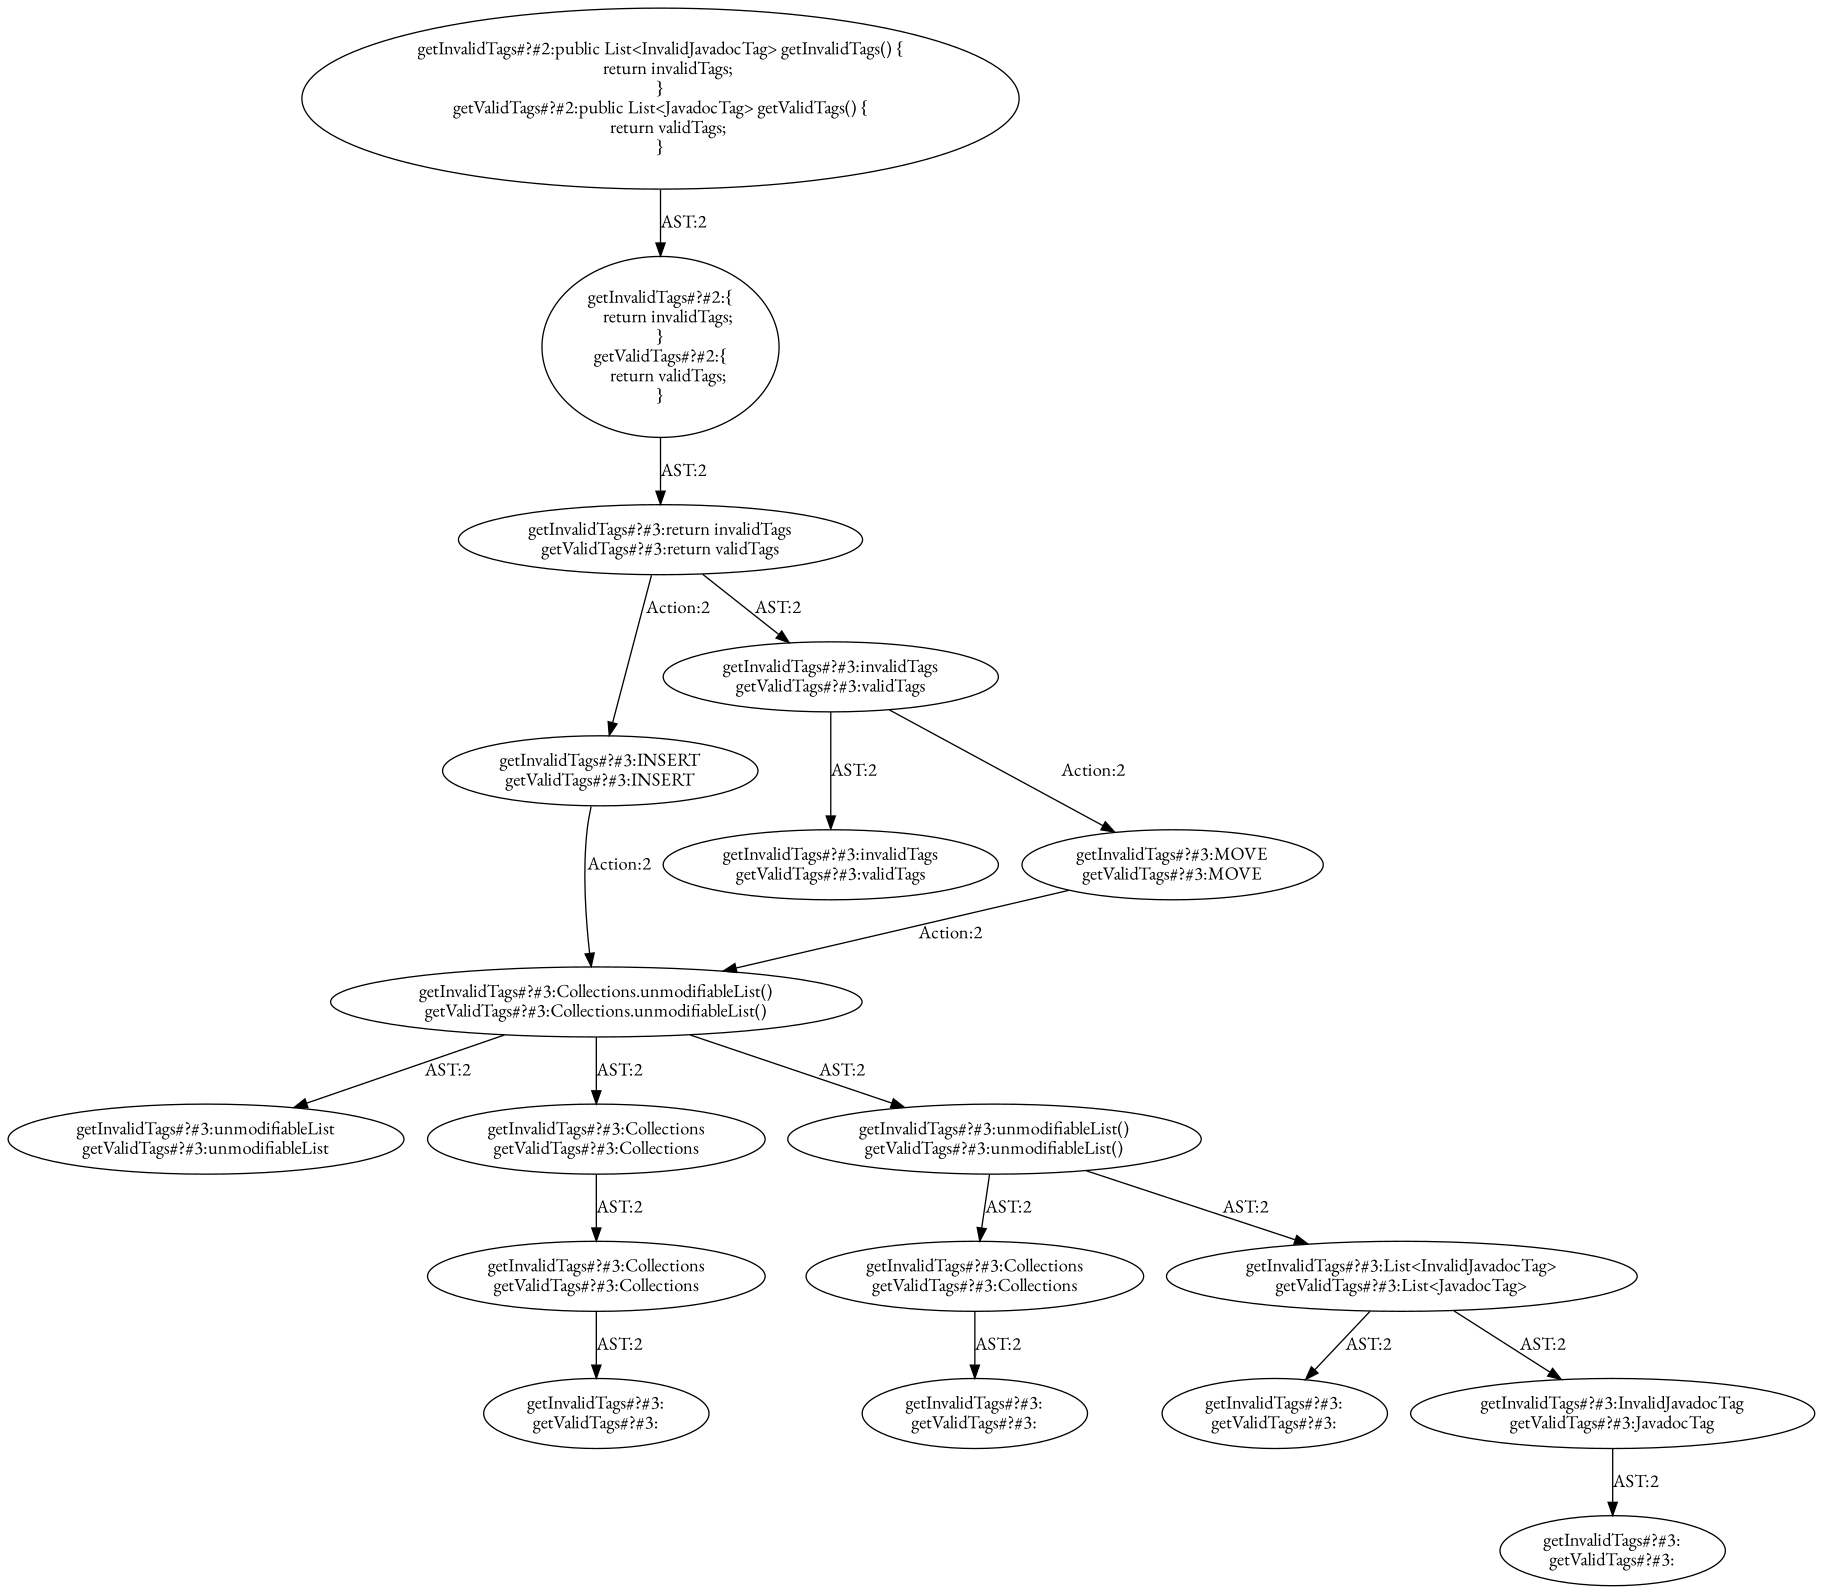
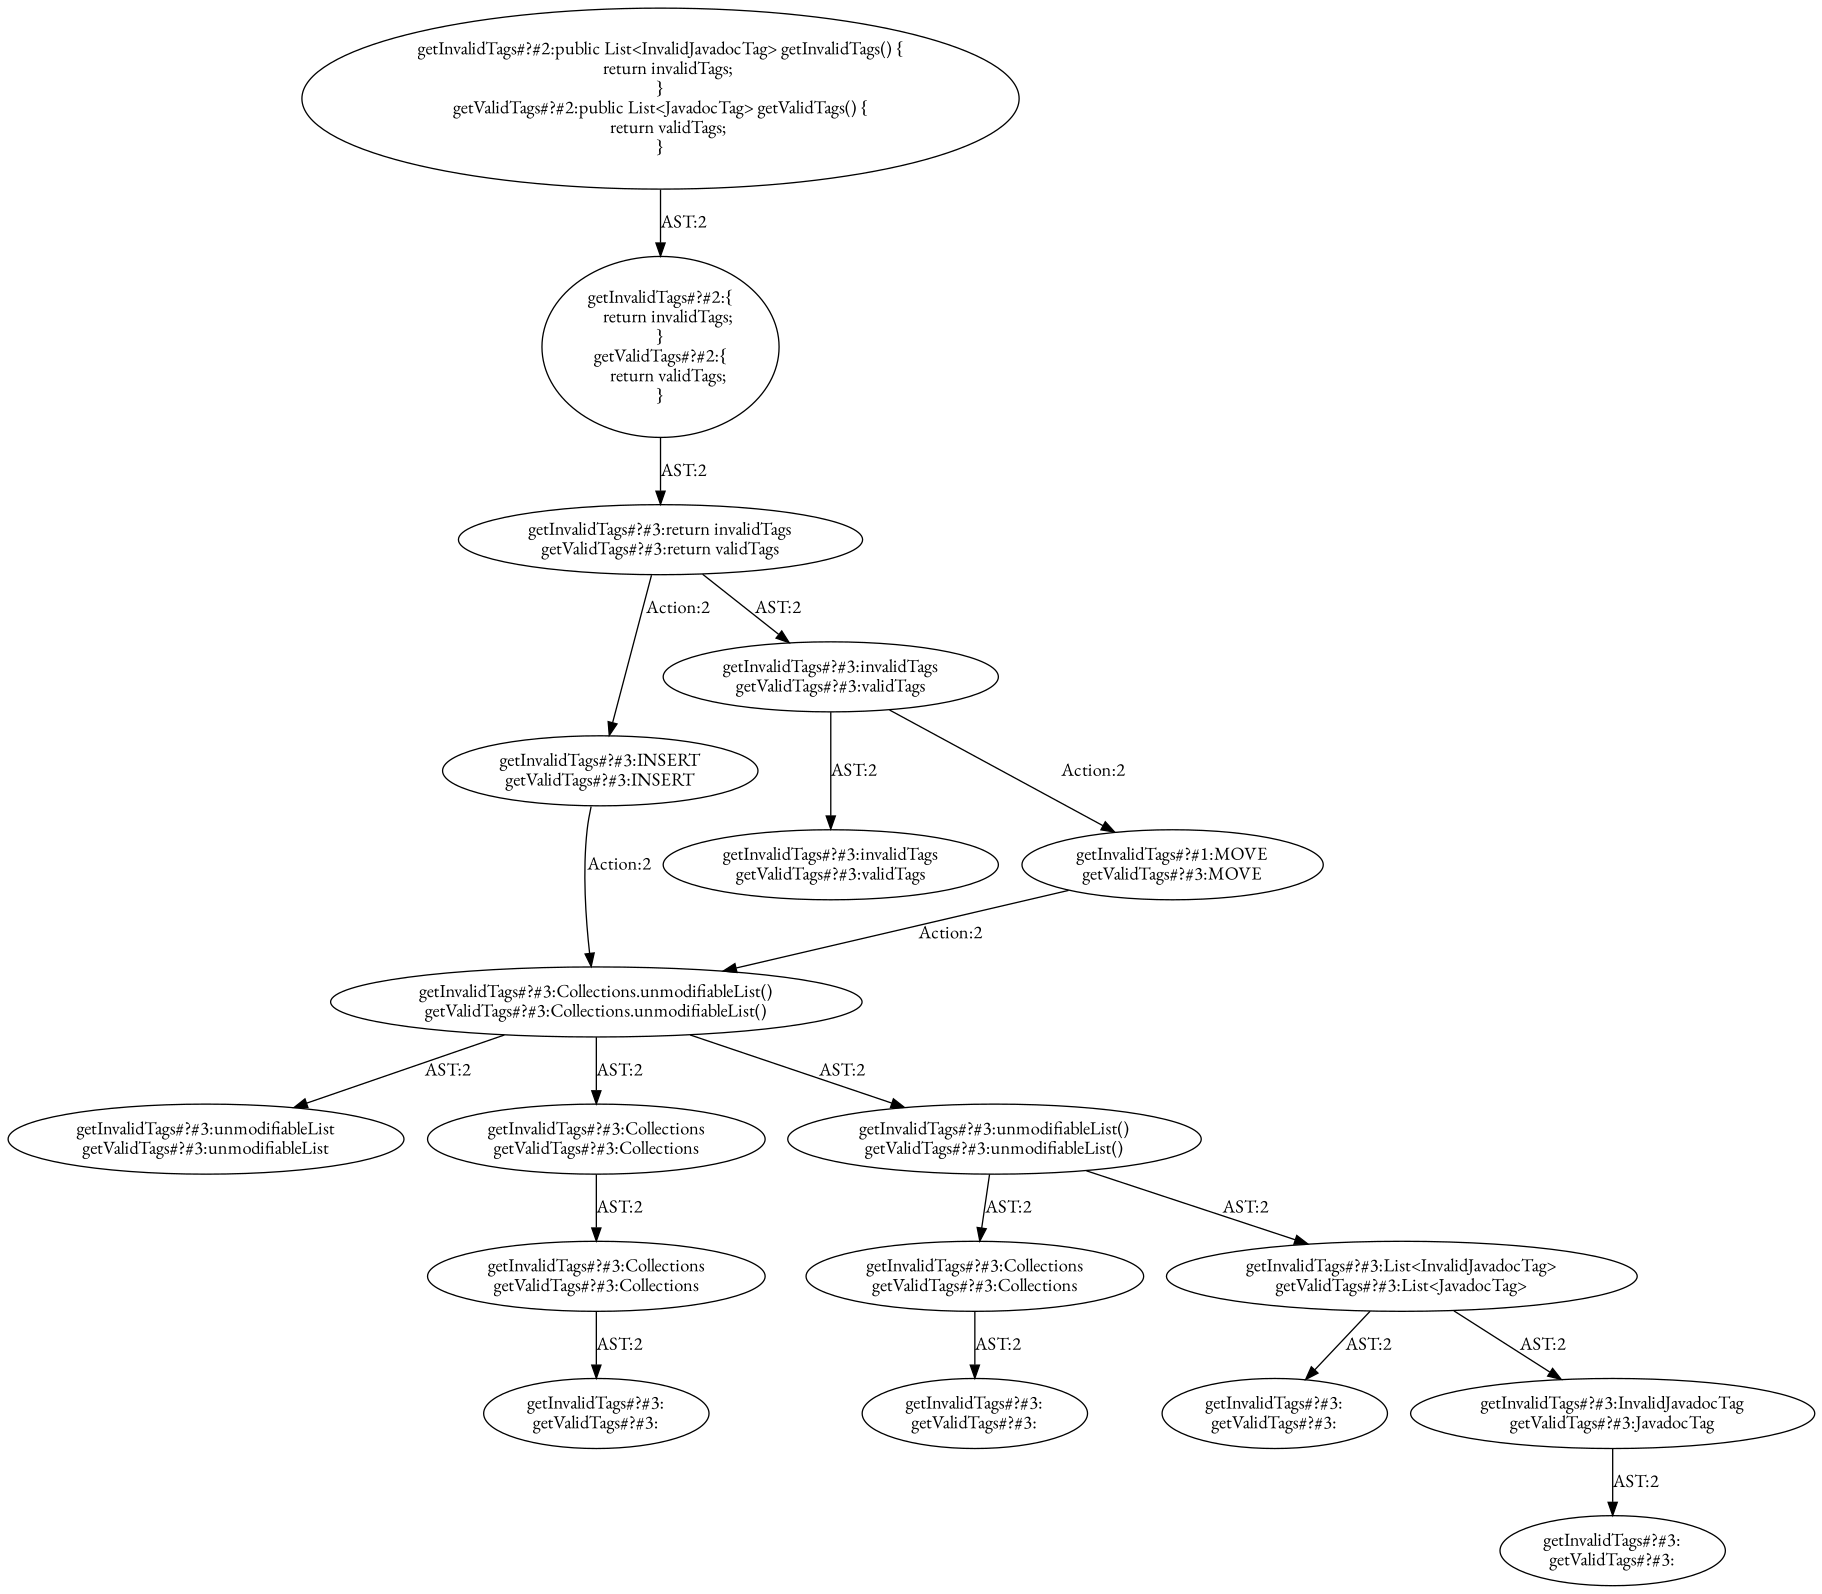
(1173, 865) -> (1173, 865)
